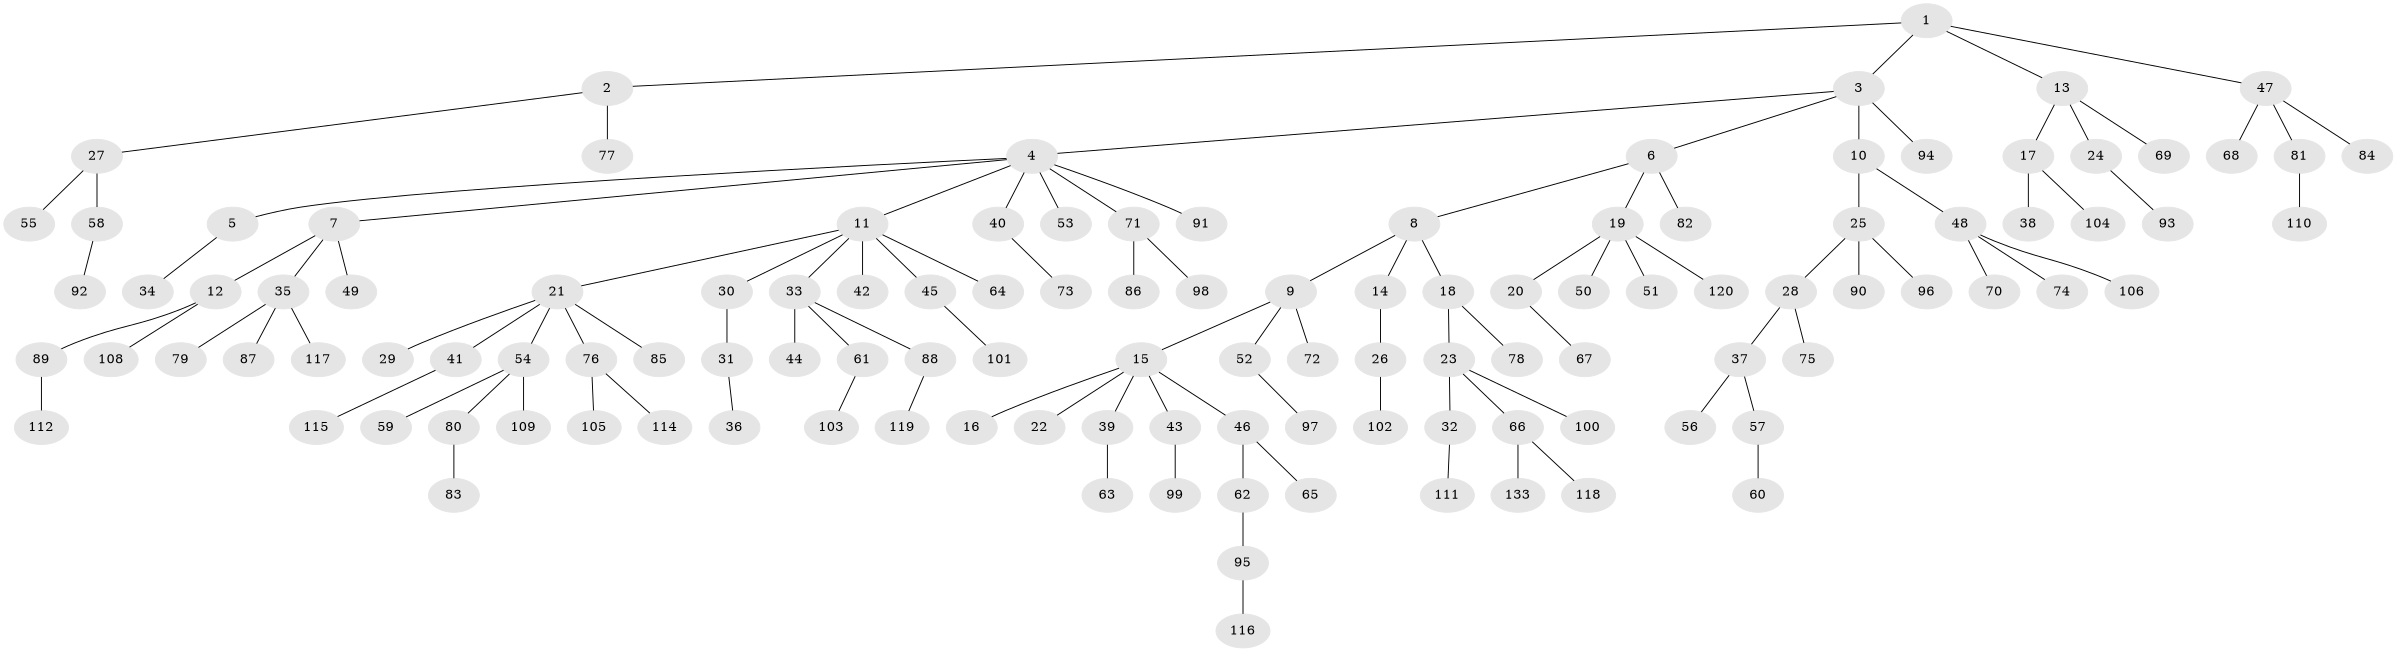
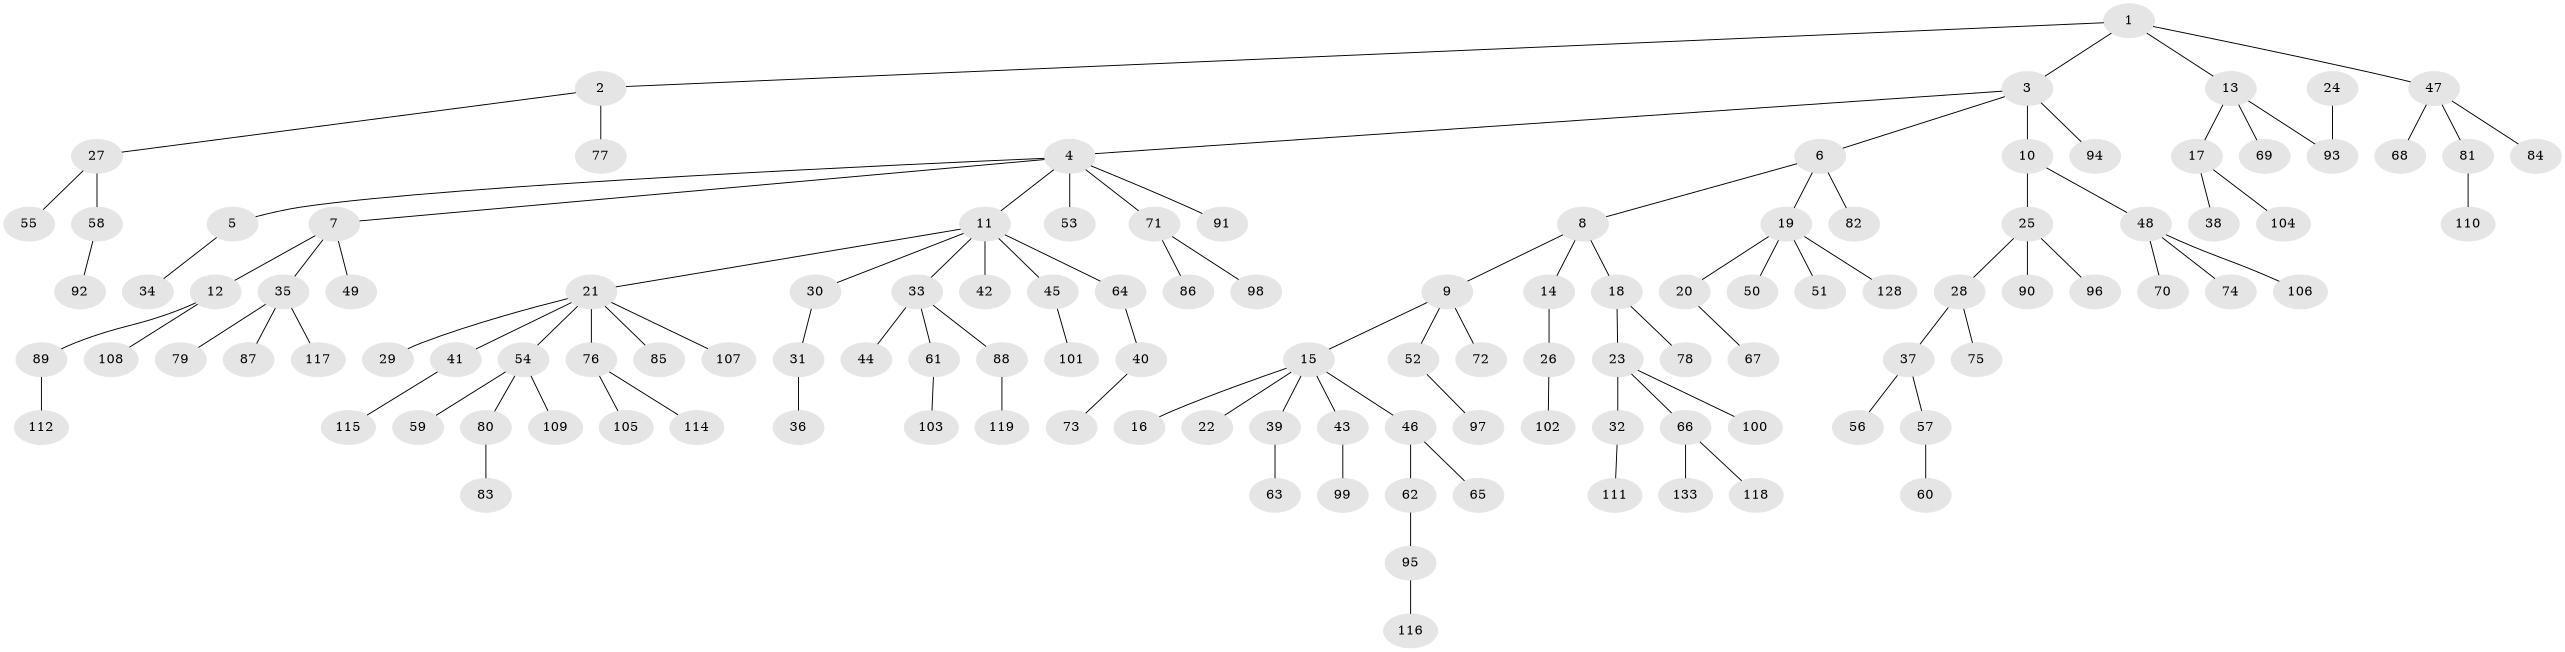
(2079, 122) -> (2282, 122)
(1015, 190) -> (1131, 326)
(1721, 292) -> (1890, 292)
none -> (729, 360)
